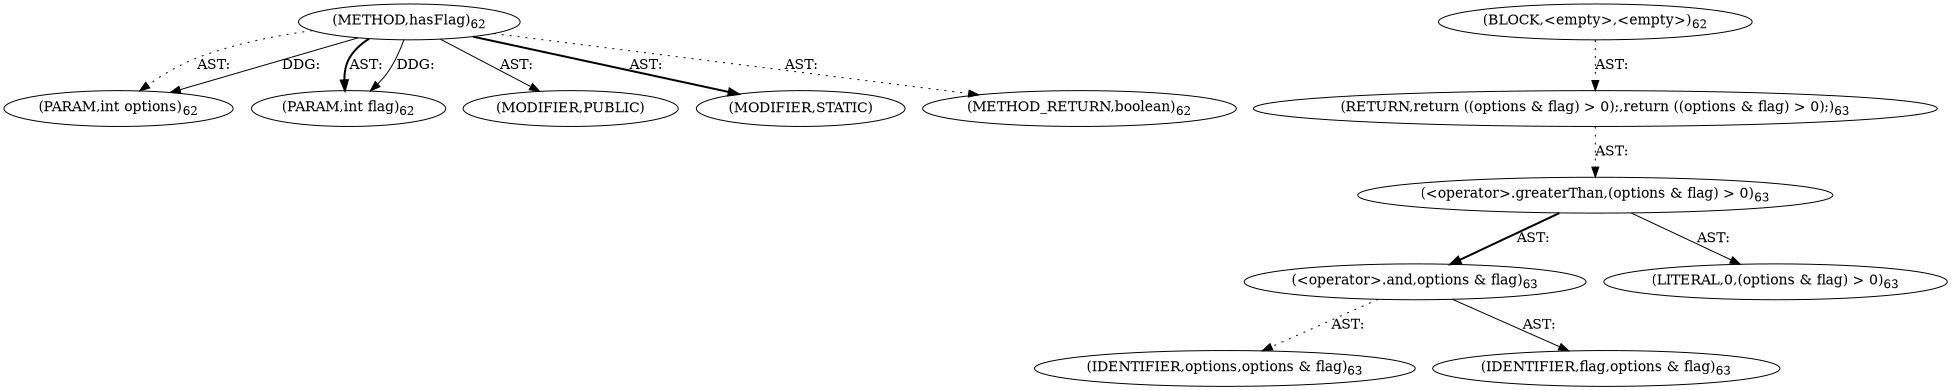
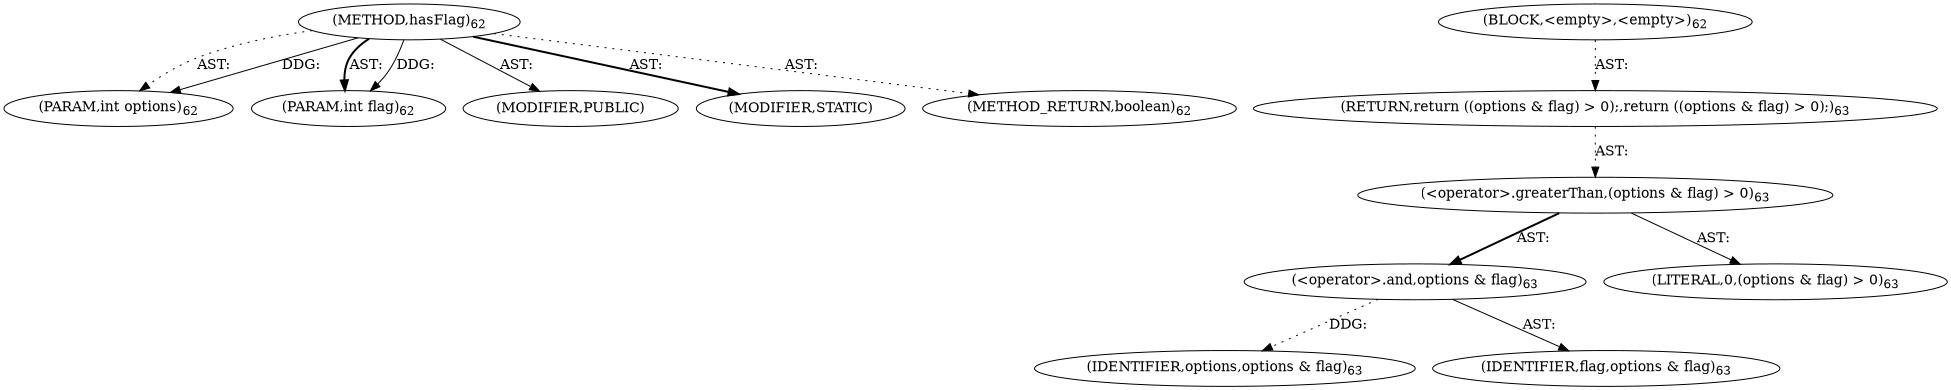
(1350, 325) -> (1350, 325)
